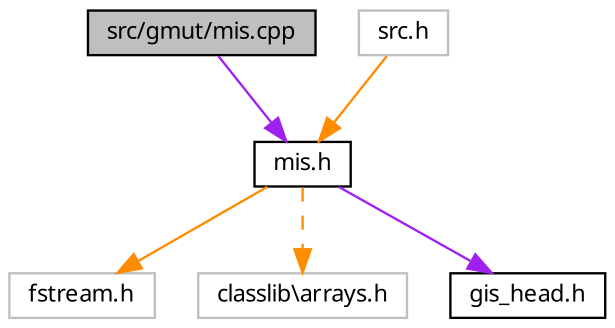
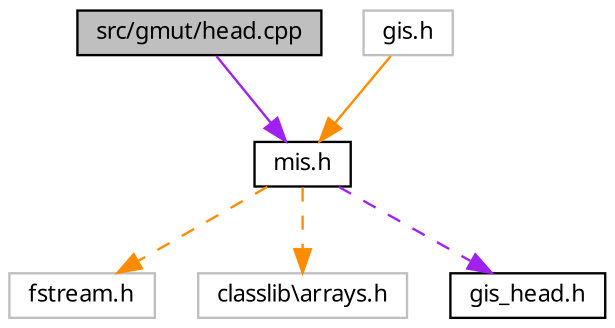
(202, 33) -> (199, 33)
(403, 33) -> (408, 33)
(203, 224) -> (203, 224)
(405, 224) -> (405, 224)
